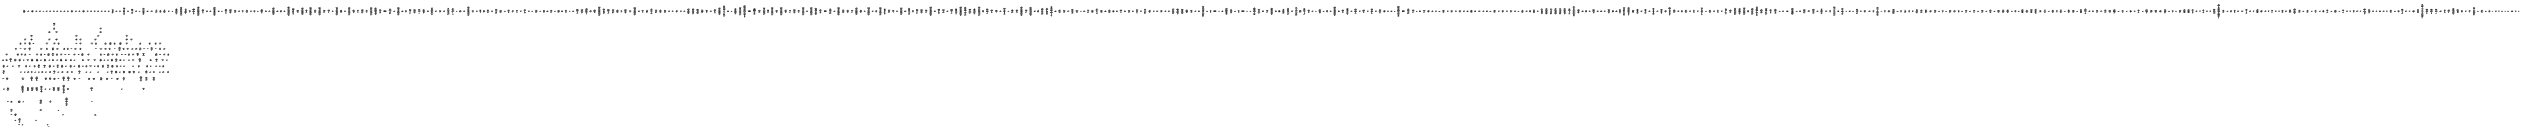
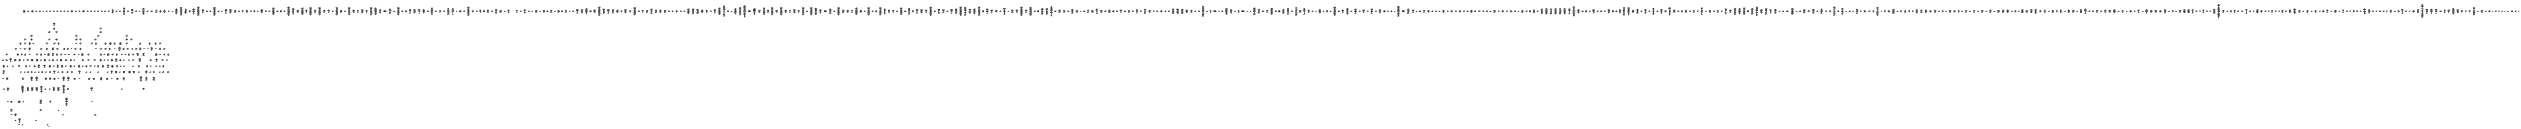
(513, 11) -> none
